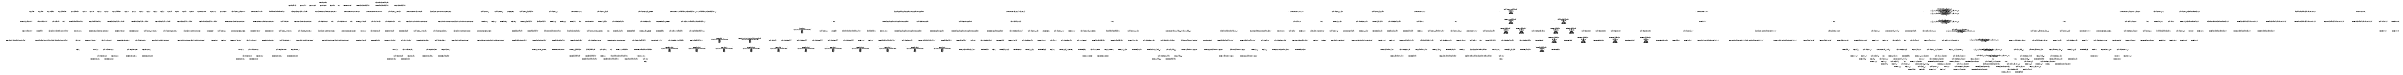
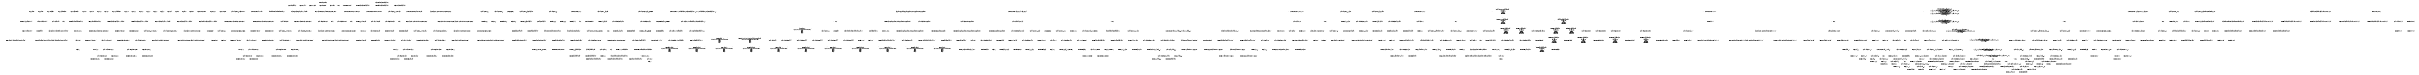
none -> (2188, 40)
none -> (2206, 40)
